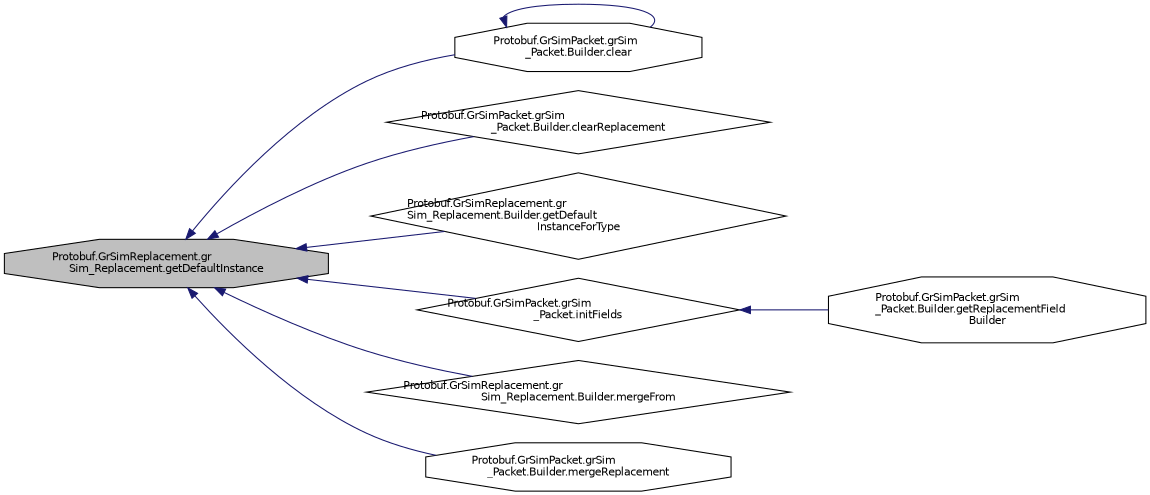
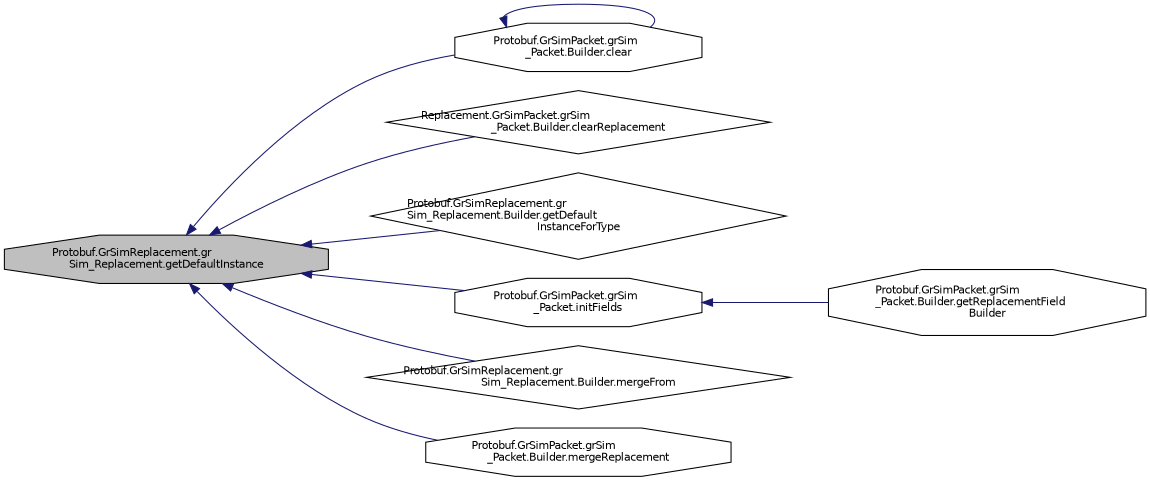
(578, 122) -> (578, 122)
(578, 310) -> (578, 303)
